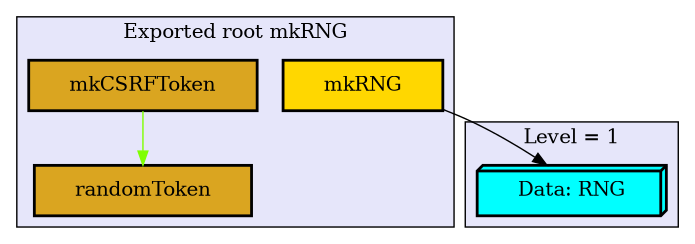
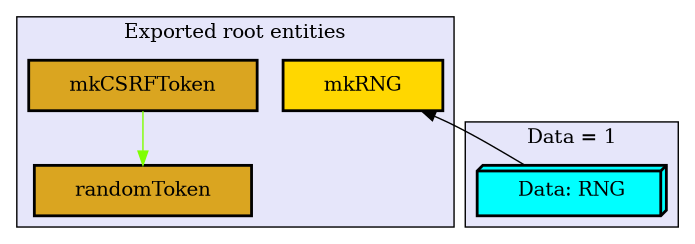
(235, 33) -> (235, 33)
(490, 131) -> (480, 139)
(572, 138) -> (572, 138)
